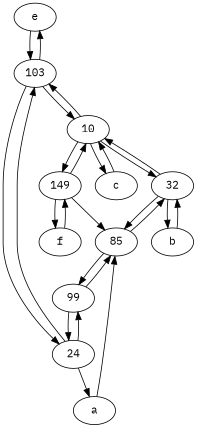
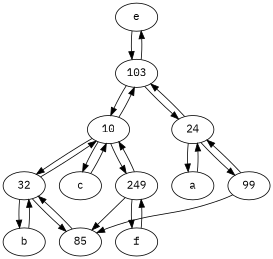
(60, 186) -> (137, 186)
(93, 265) -> none
(107, 330) -> (198, 162)
